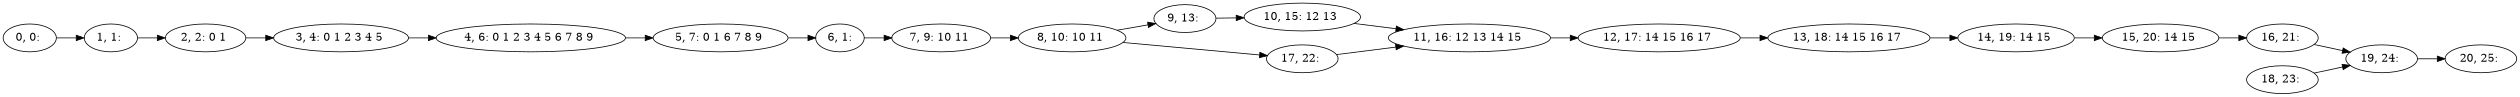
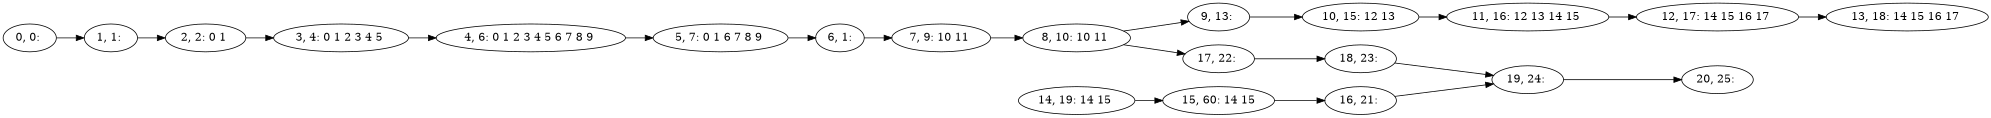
(1940, 38) -> none
(2161, 38) -> (1219, 101)
(1366, 51) -> (1286, 59)
